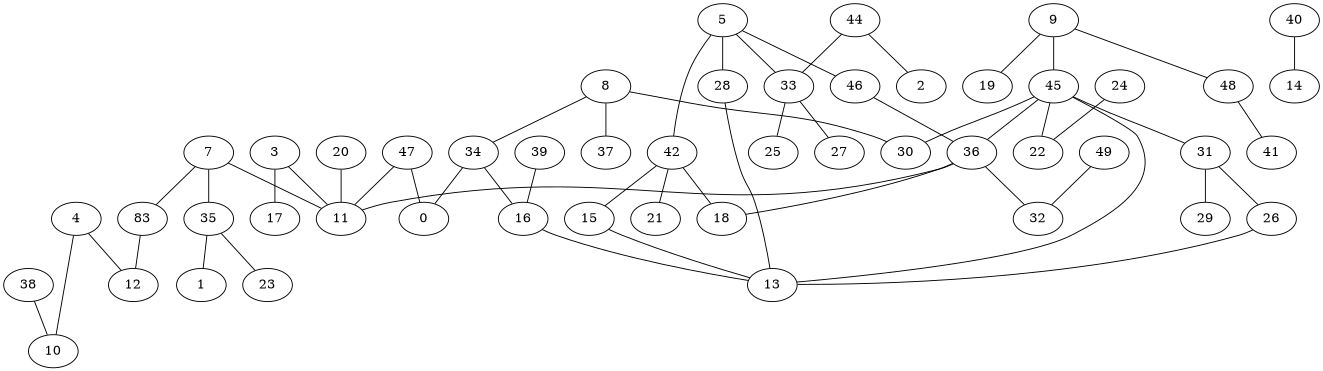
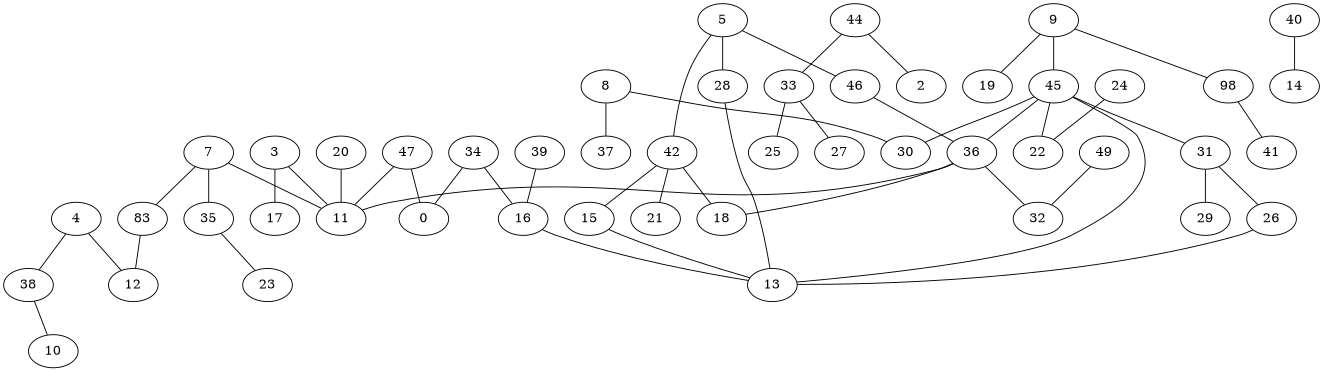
(756, 53) -> none
(1228, 86) -> (1228, 86)
(540, 120) -> none
(65, 285) -> (52, 252)
(201, 285) -> none
